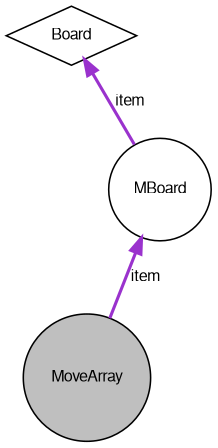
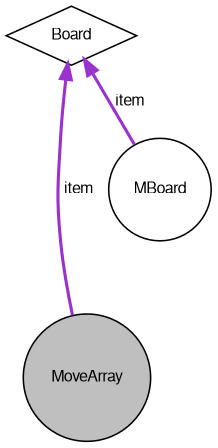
(123, 285) -> (58, 198)
